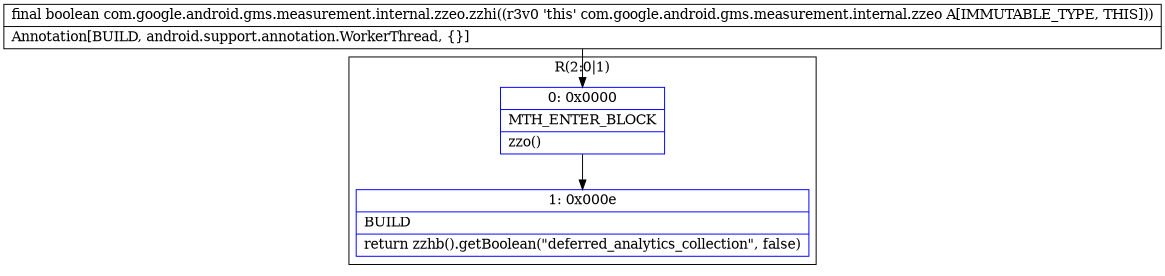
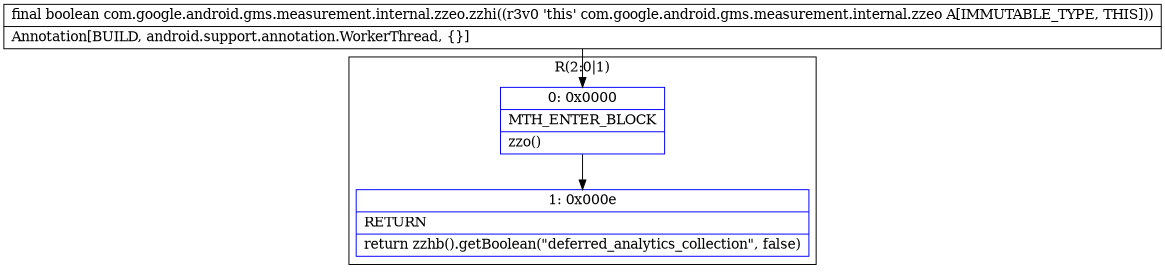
(388, 222) -> (395, 222)
